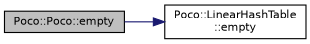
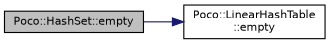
(64, 22) -> (74, 22)
